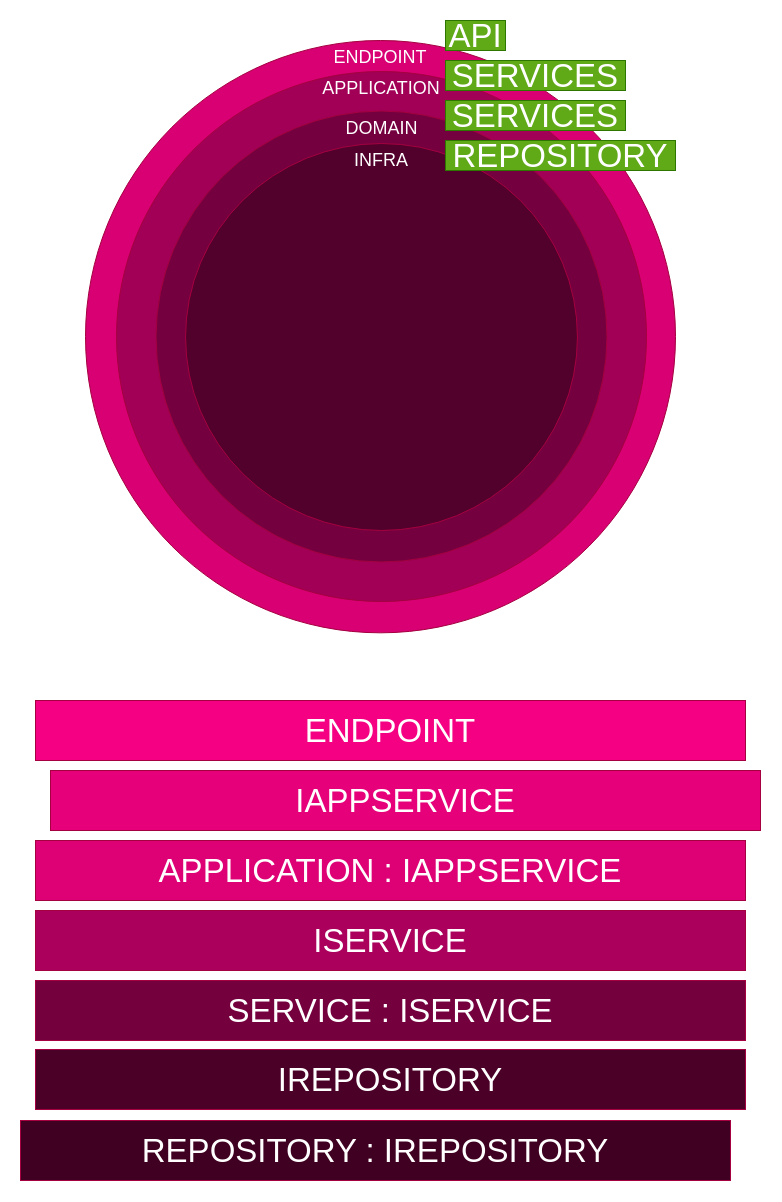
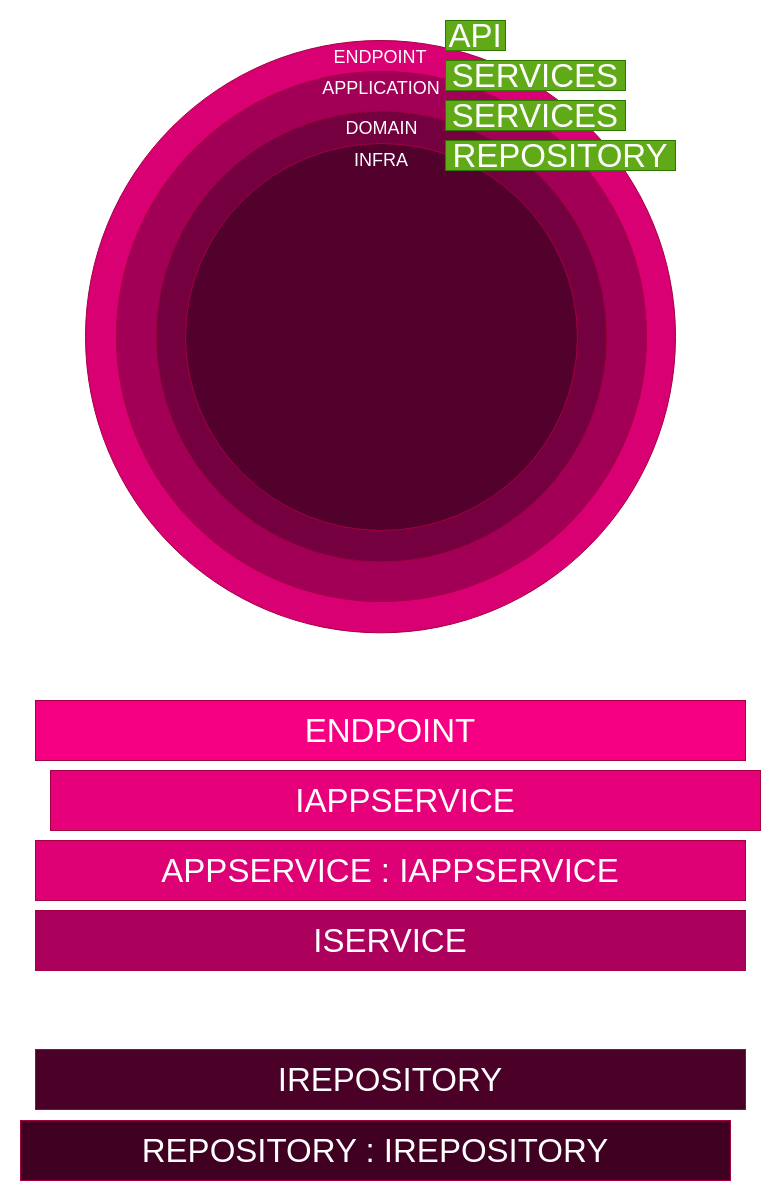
(391, 871) -> (391, 871)
(391, 1011) -> none
